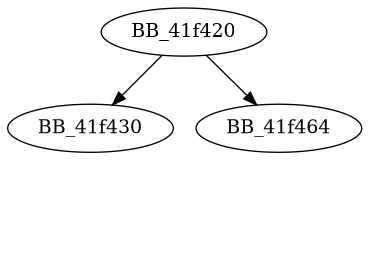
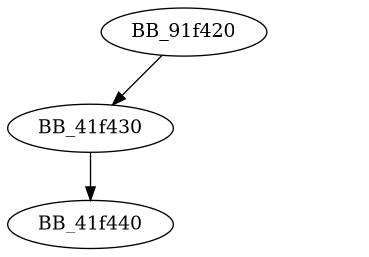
(184, 32) -> (184, 32)
(279, 128) -> none
none -> (91, 224)
